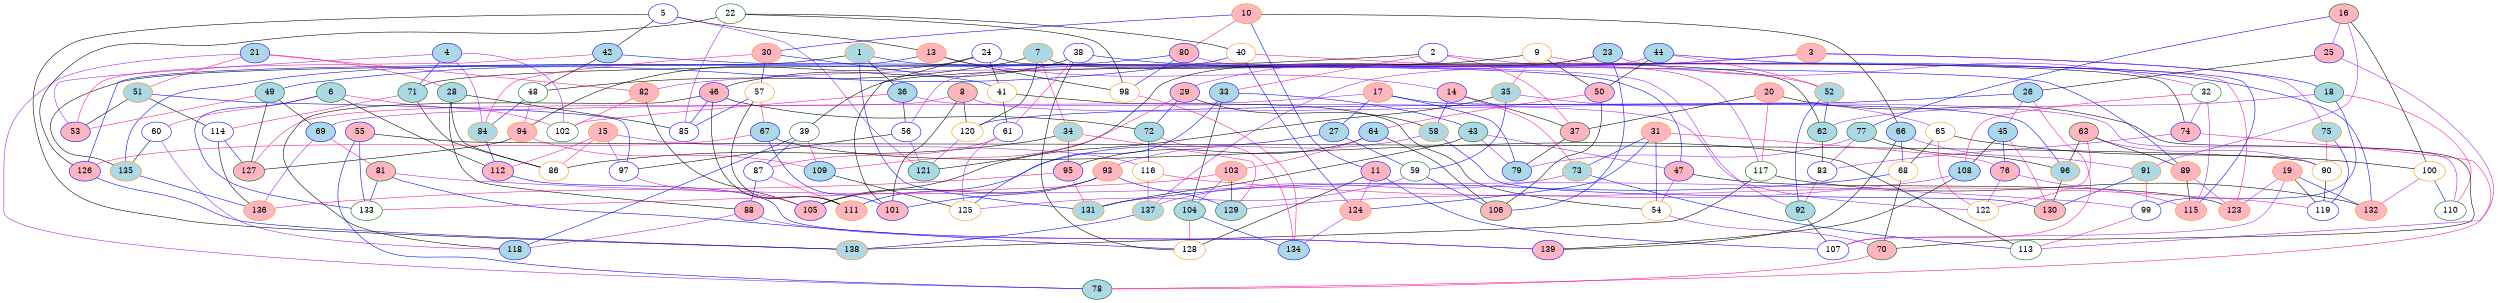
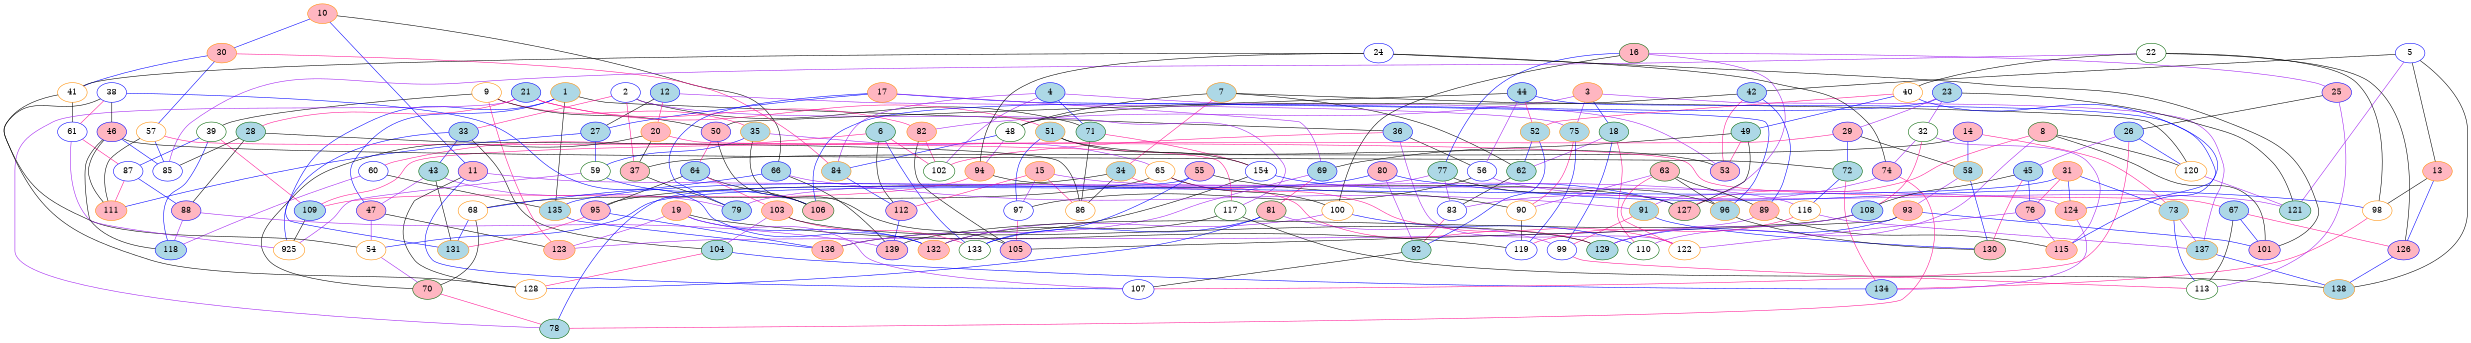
(1215, 33) -> none
(1166, 76) -> none
none -> (665, 92)
(218, 132) -> (1261, 171)
(605, 190) -> (721, 232)
(965, 211) -> (289, 250)
